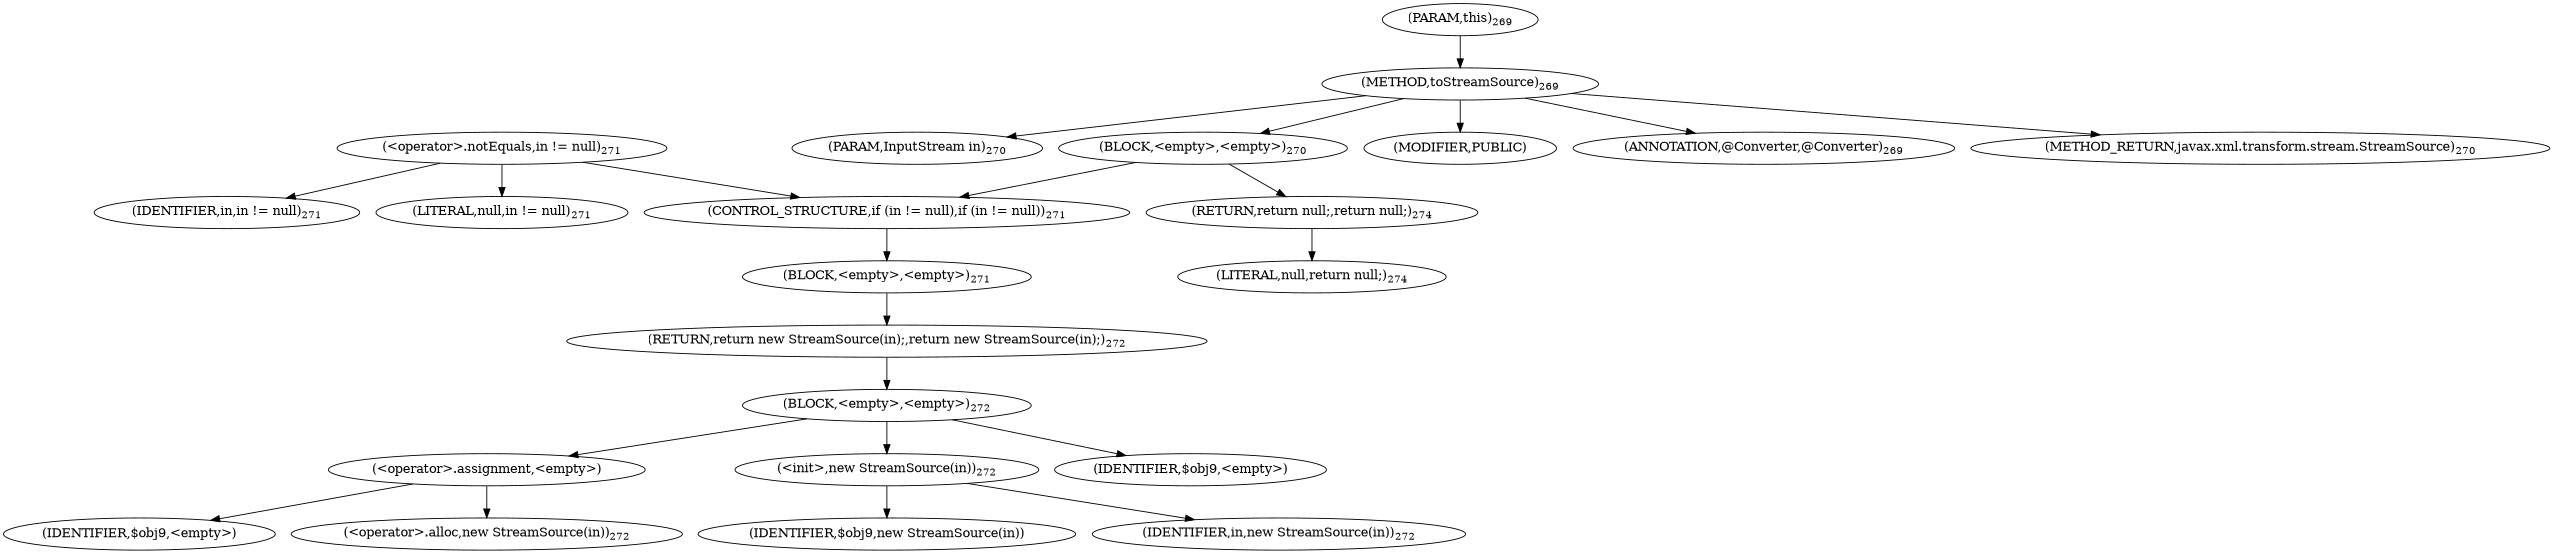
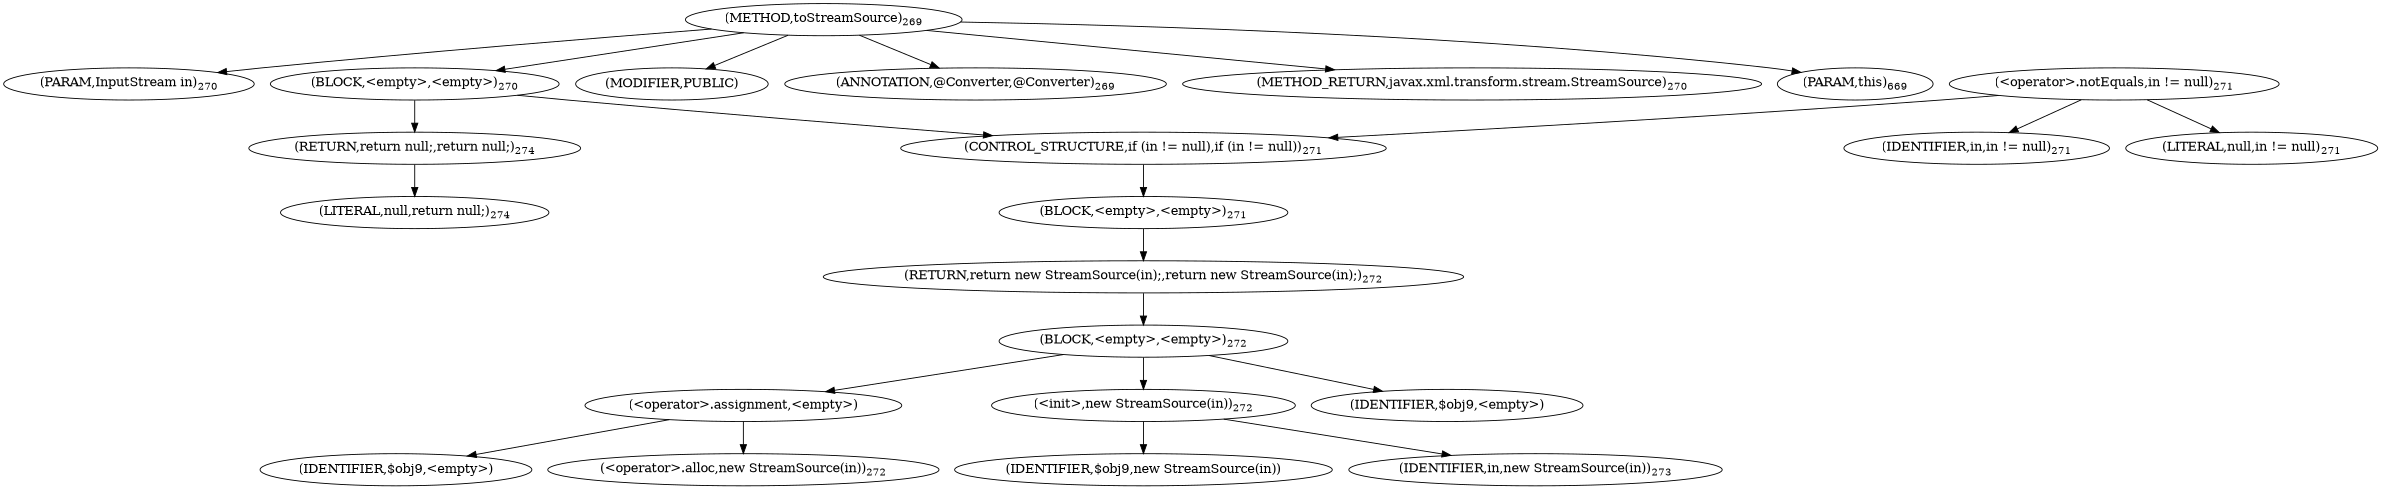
(1503, 18) -> (1898, 83)
(1460, 47) -> (1377, 37)
(1405, 533) -> (1662, 468)
